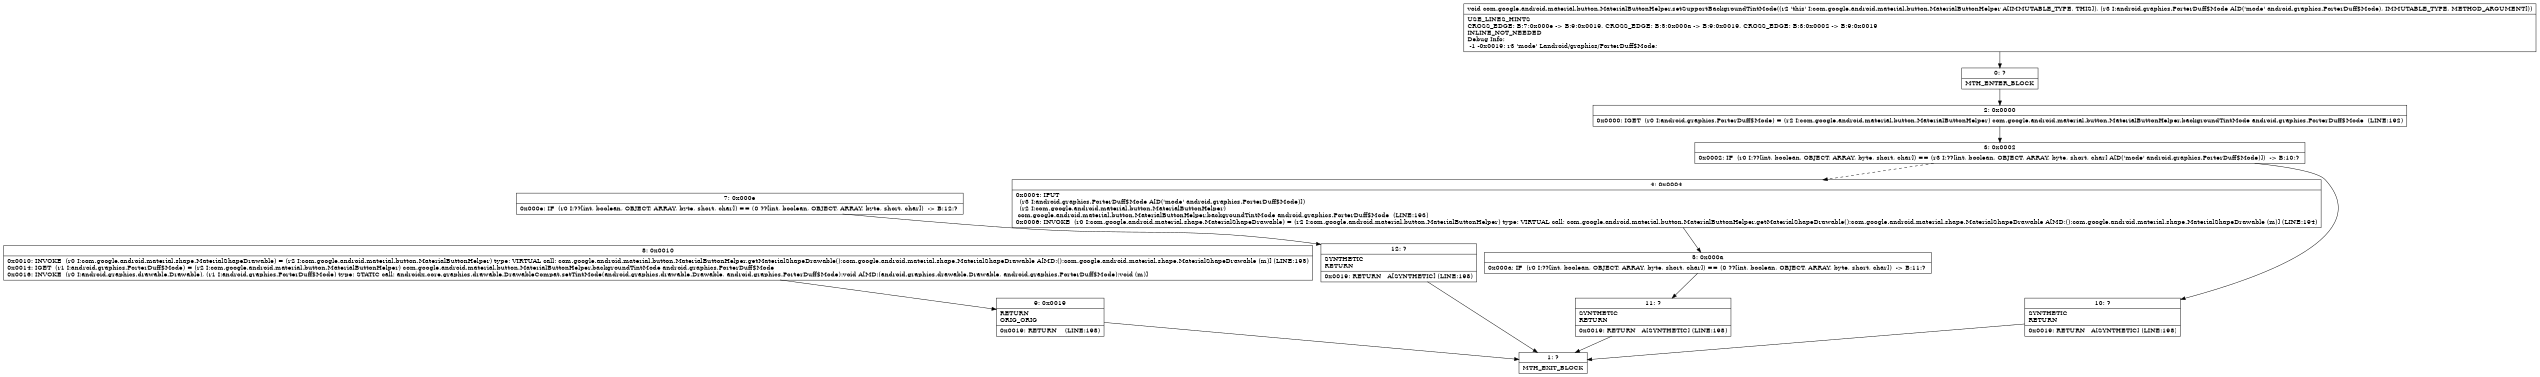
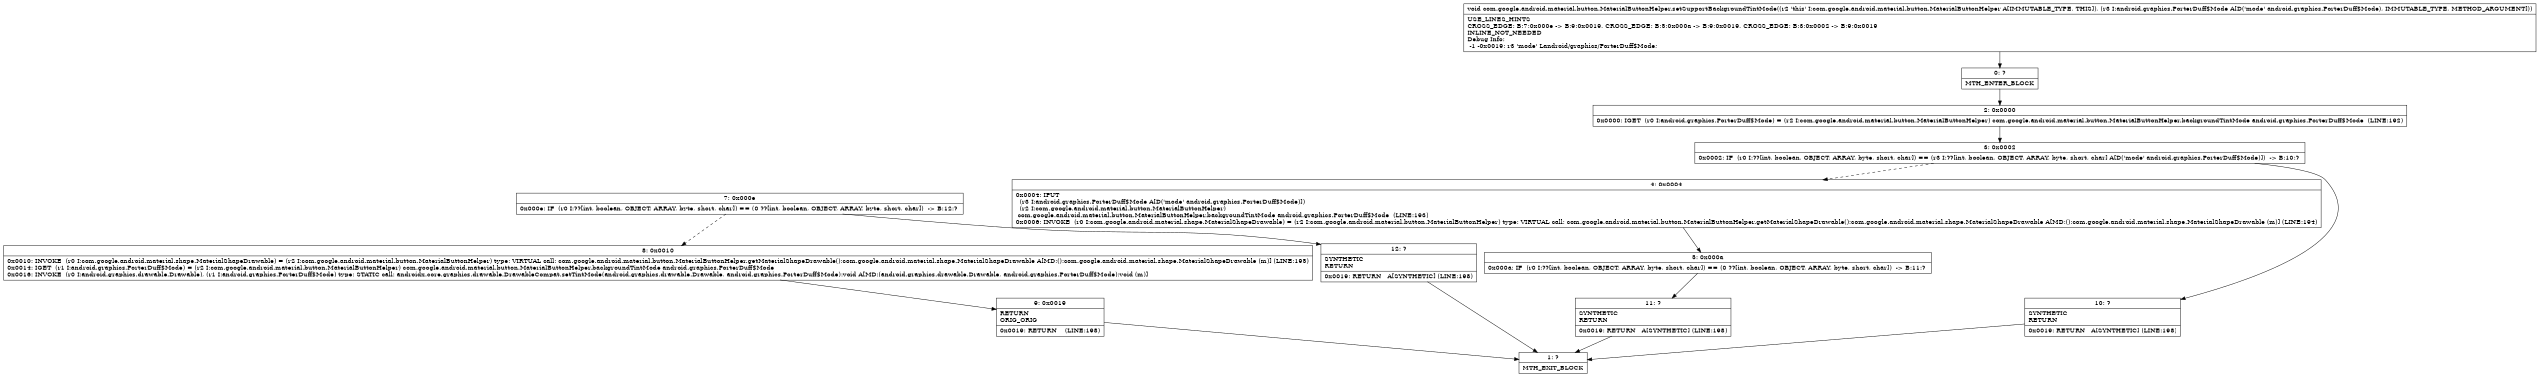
none -> (706, 229)
